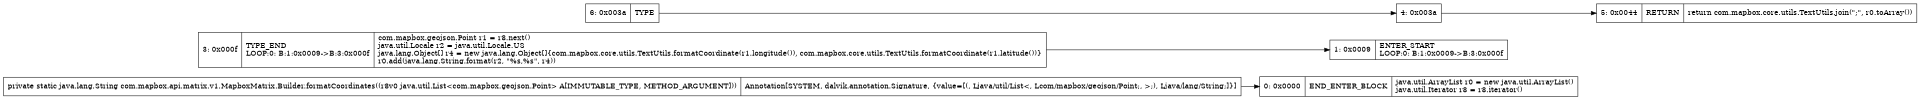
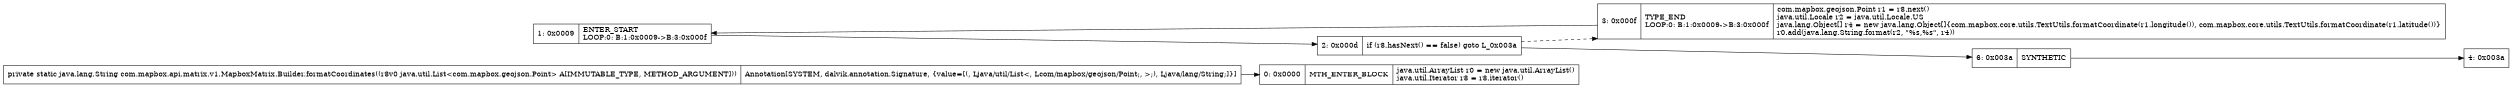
(645, 13) -> (2044, 58)
(1757, 13) -> none
none -> (1419, 46)
(1349, 86) -> (1349, 74)
